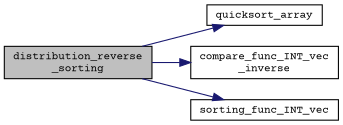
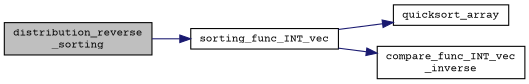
(178, 37) -> (361, 27)
(166, 63) -> (352, 50)
